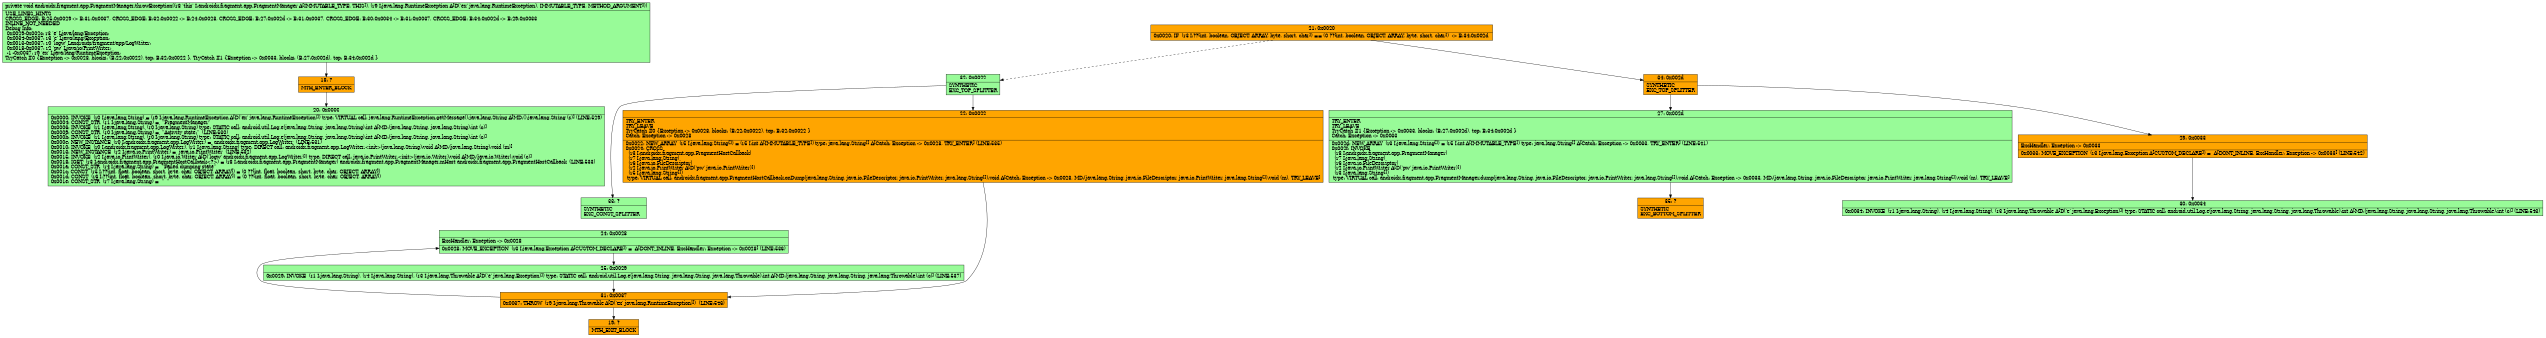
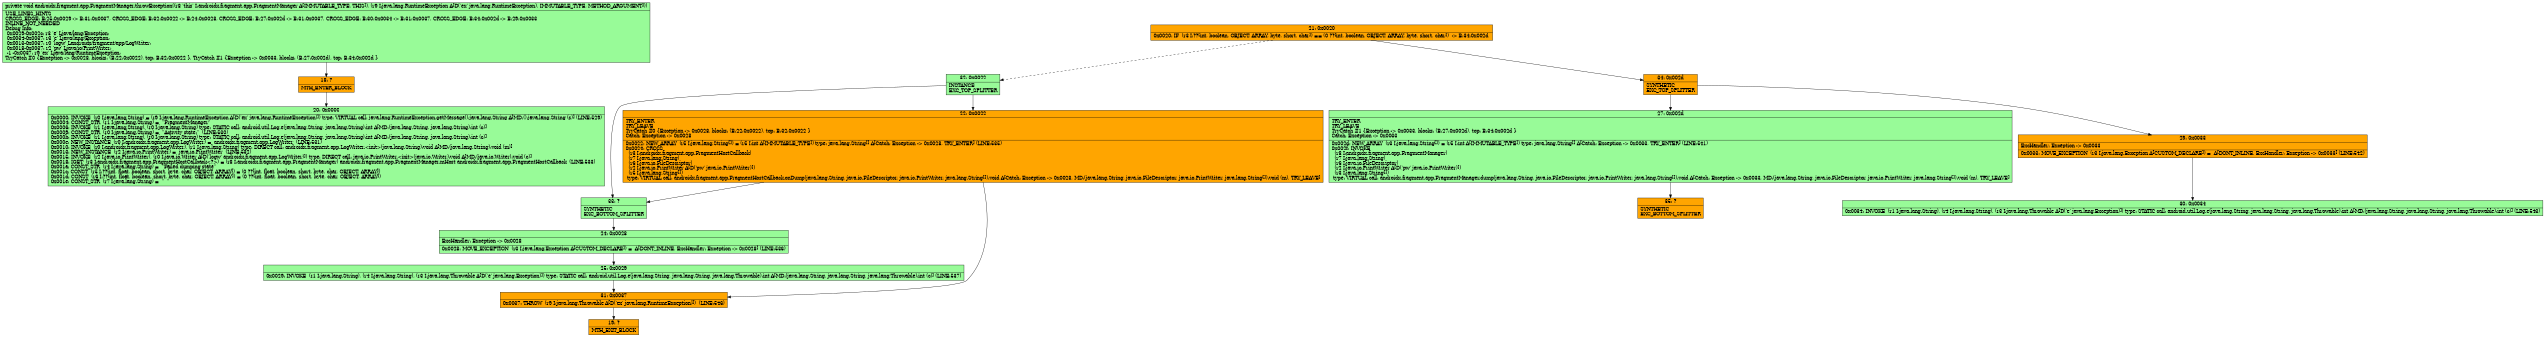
(963, 86) -> (962, 86)
none -> (707, 192)
(612, 214) -> (614, 214)
(283, 286) -> (614, 223)
